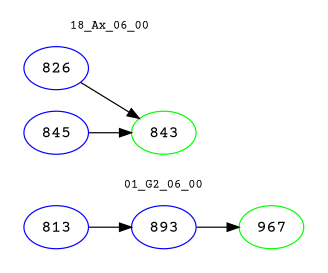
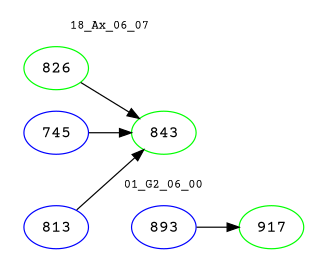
(110, 26) -> (110, 26)
(56, 68) -> (56, 68)
(56, 133) -> (56, 133)
(104, 227) -> (106, 184)
(271, 227) -> (271, 227)
